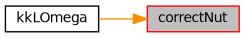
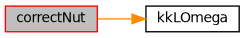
(116, 19) -> (115, 19)
